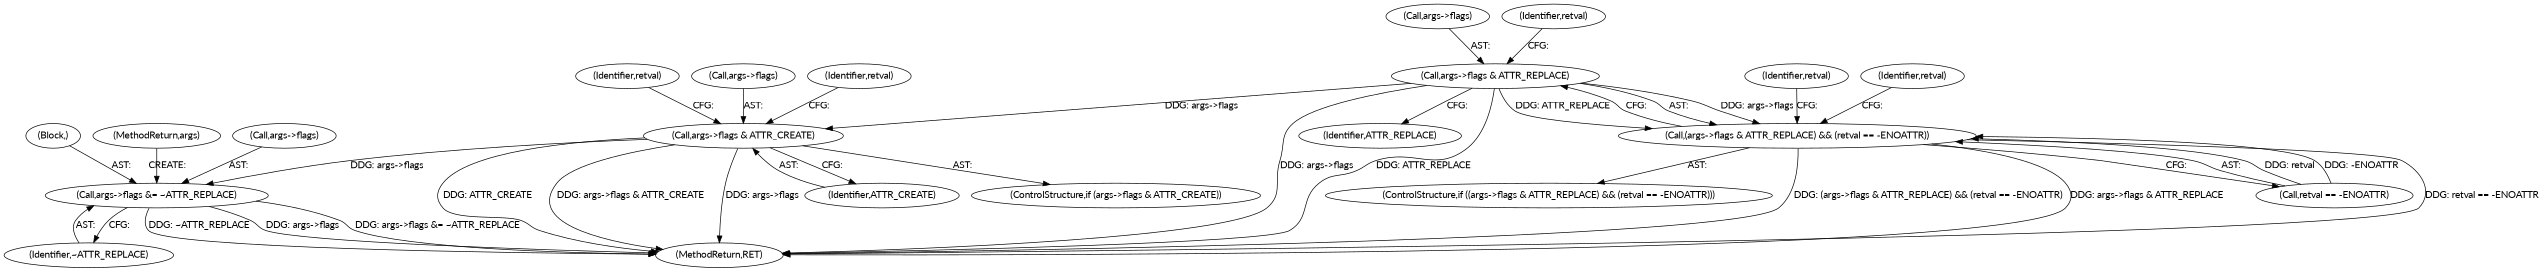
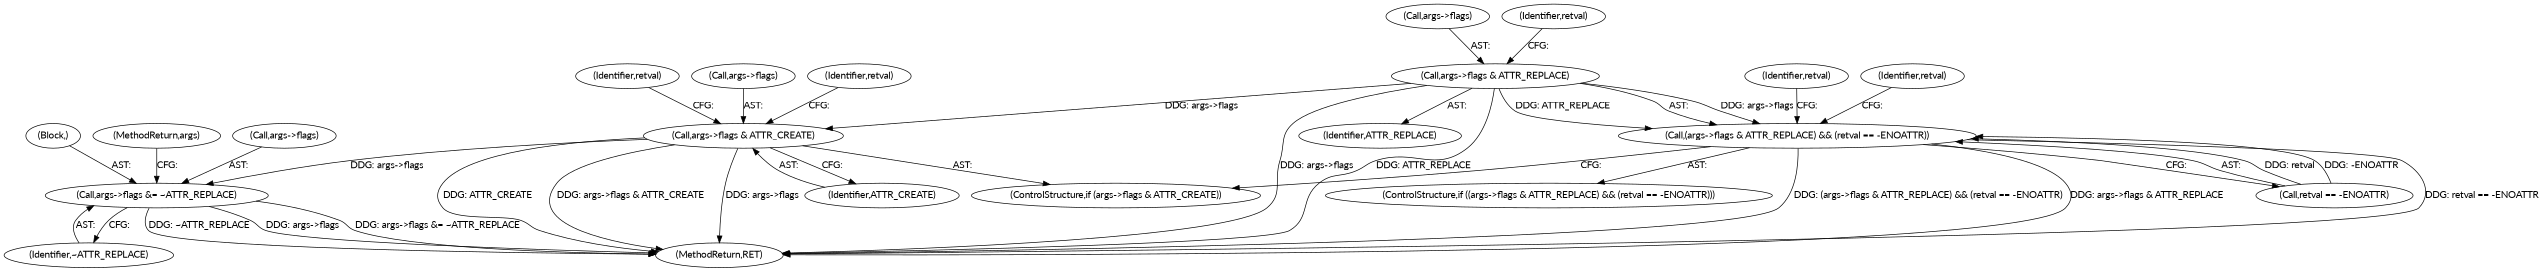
(1459, 106) -> (1459, 106)
(1623, 110) -> (1475, 171)
(169, 166) -> (169, 166)
